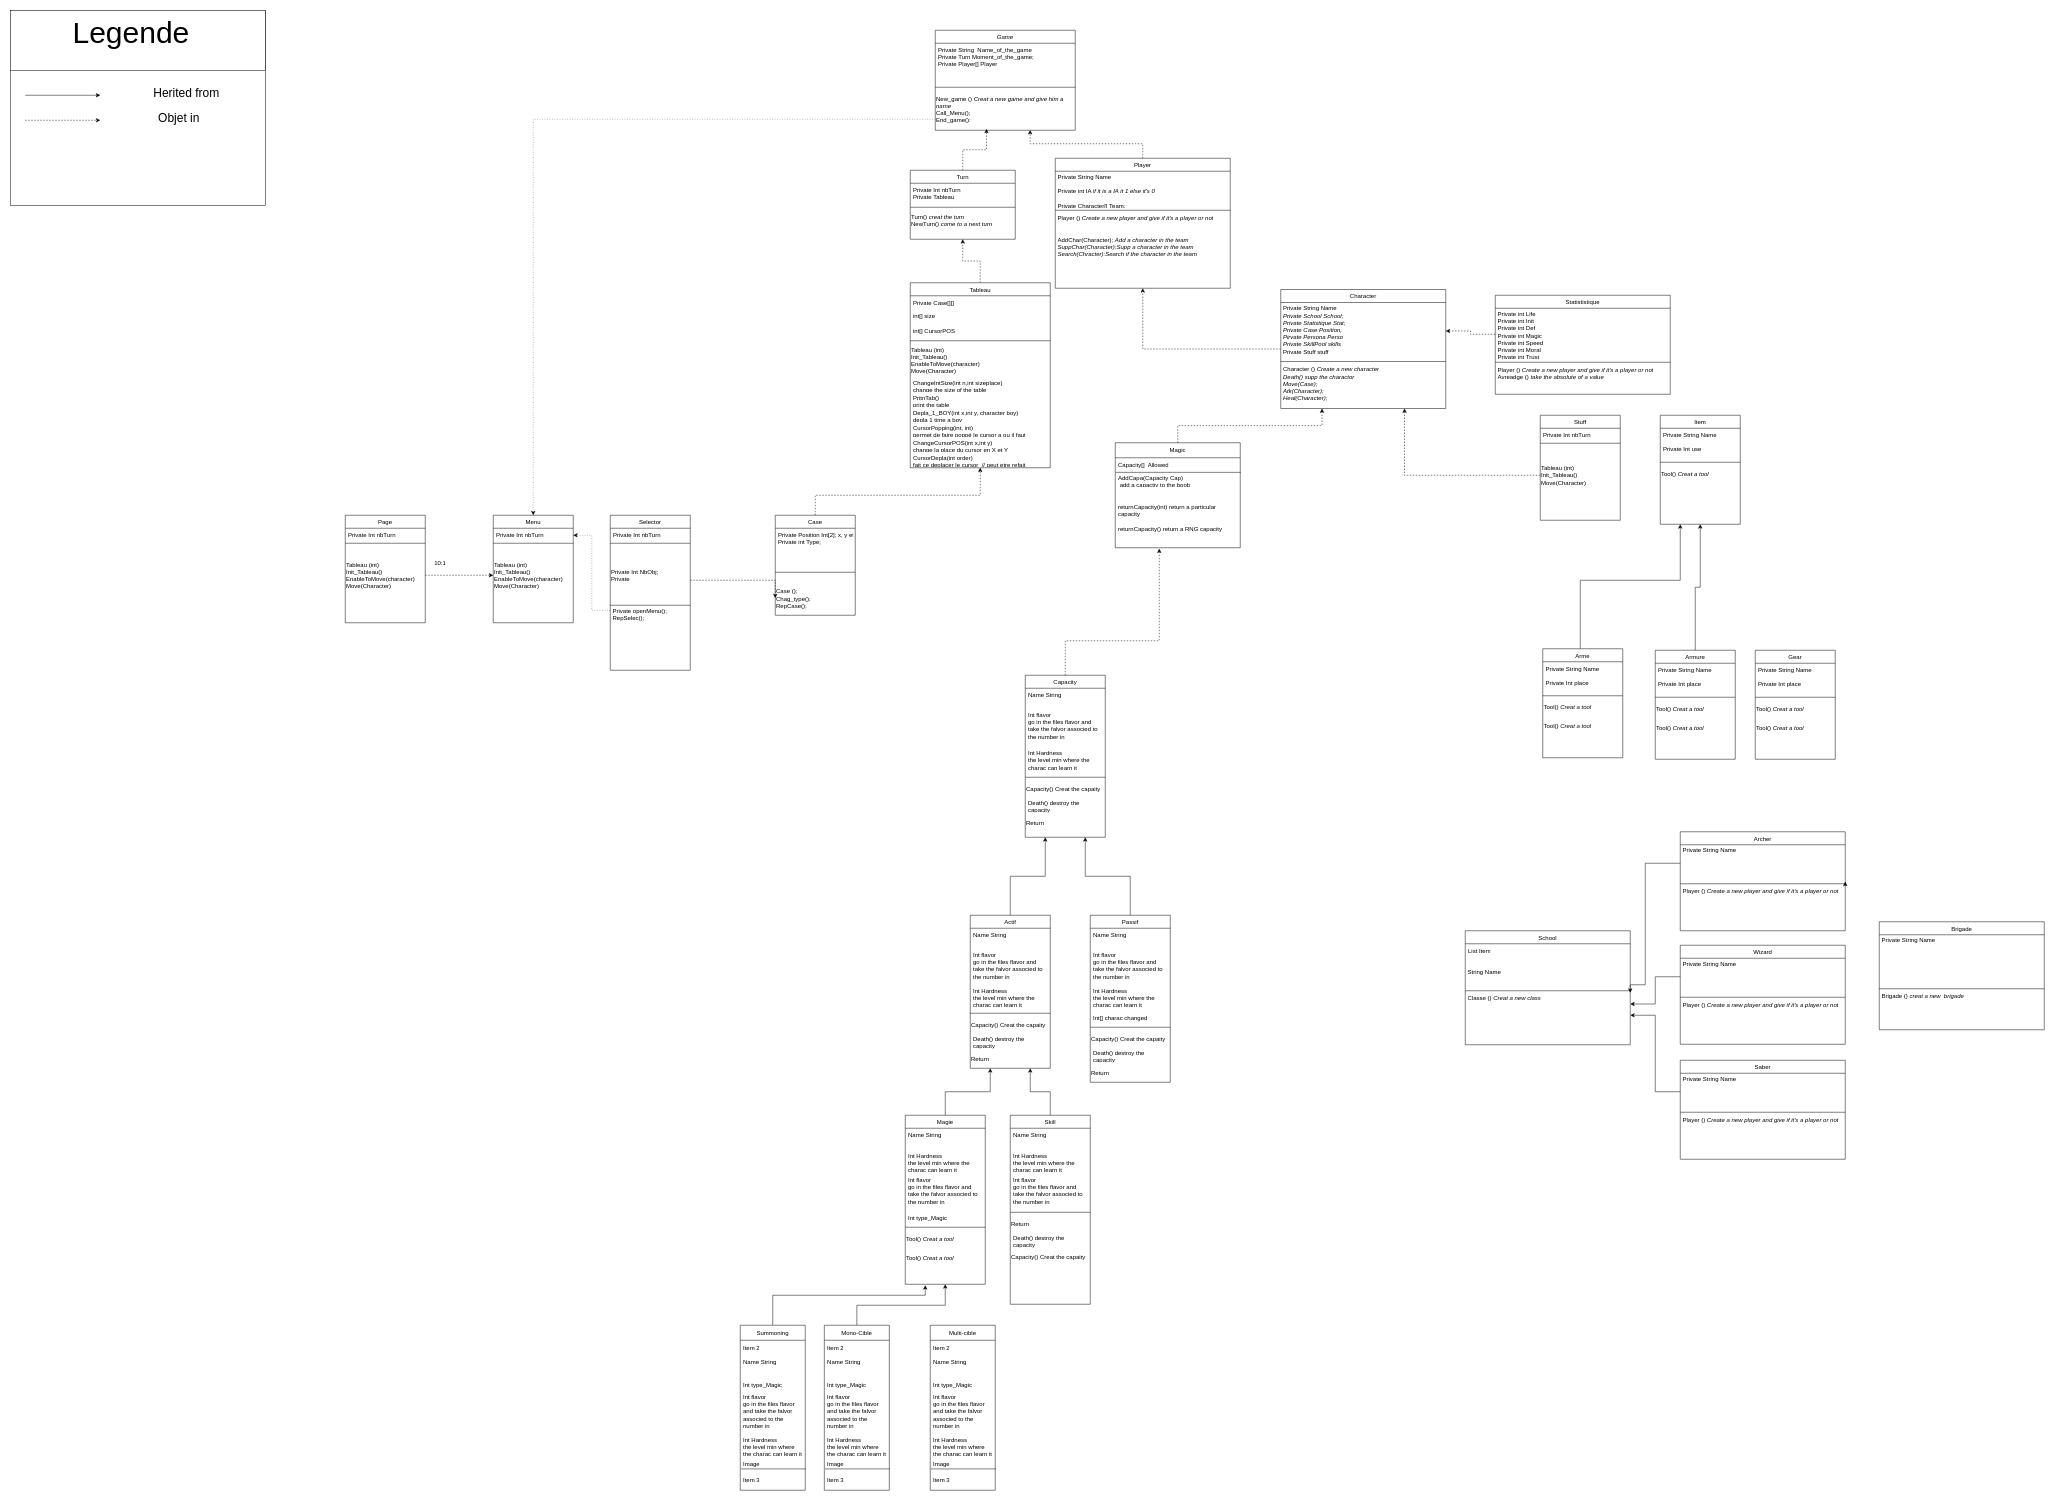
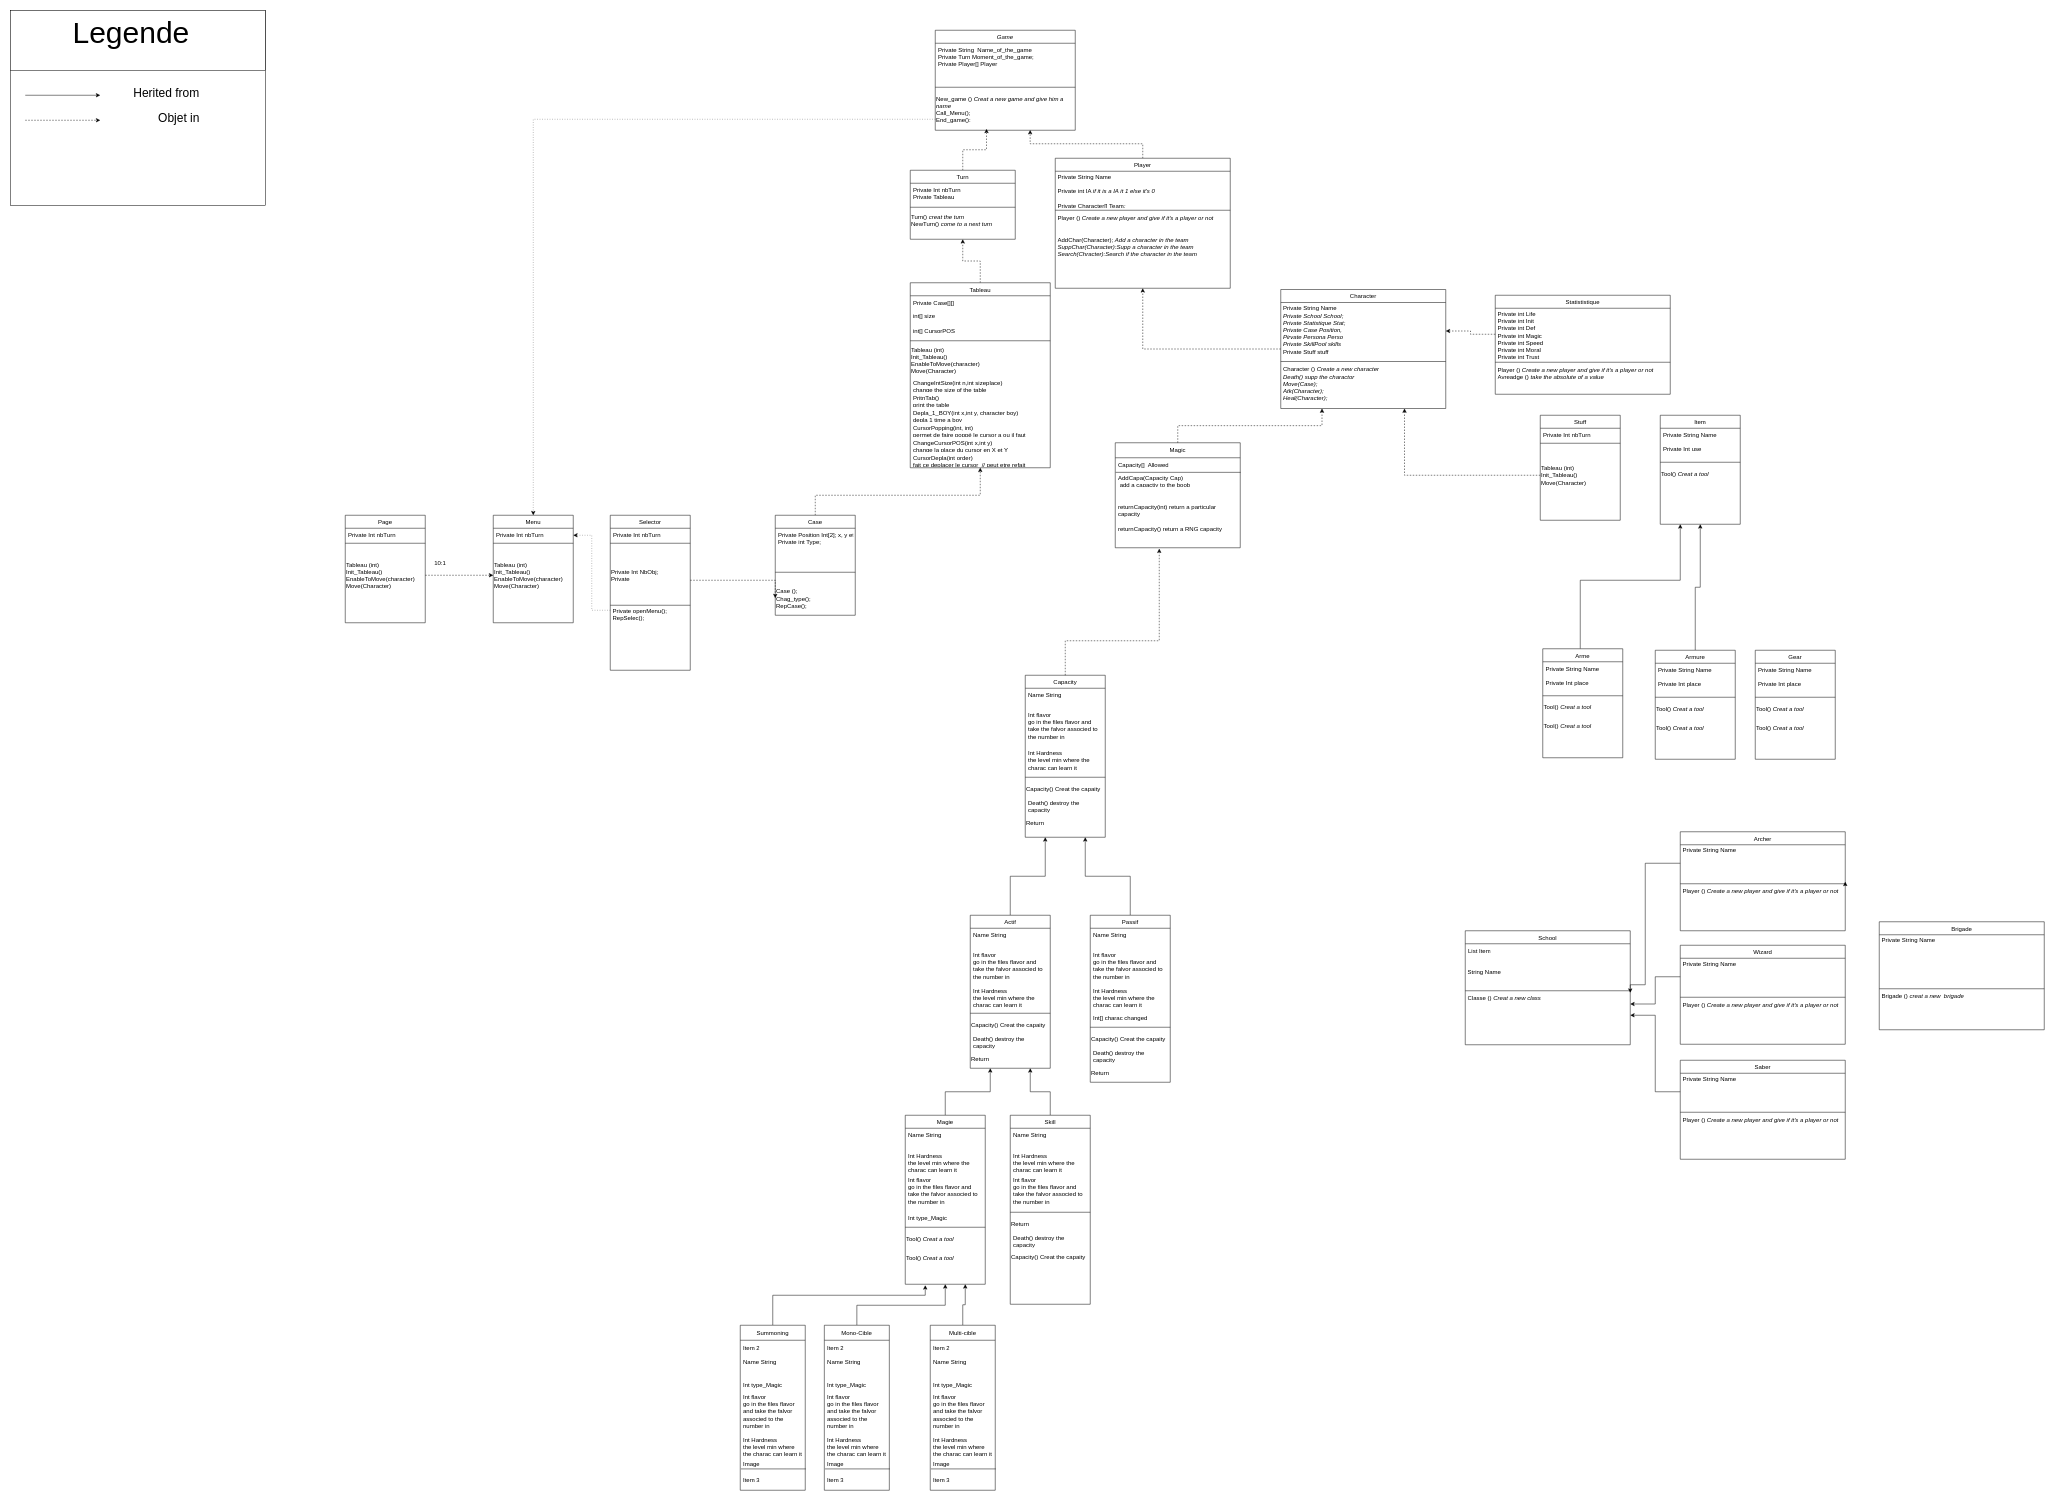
(187, 93) -> (167, 93)
none -> (965, 1288)
